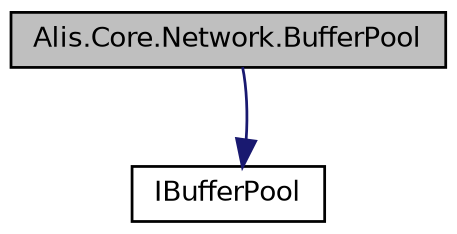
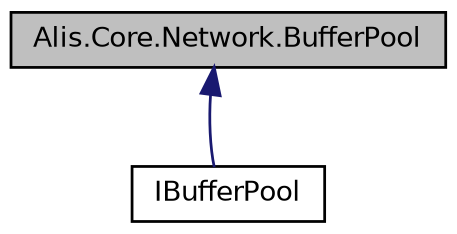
(247, 103) -> (210, 131)
